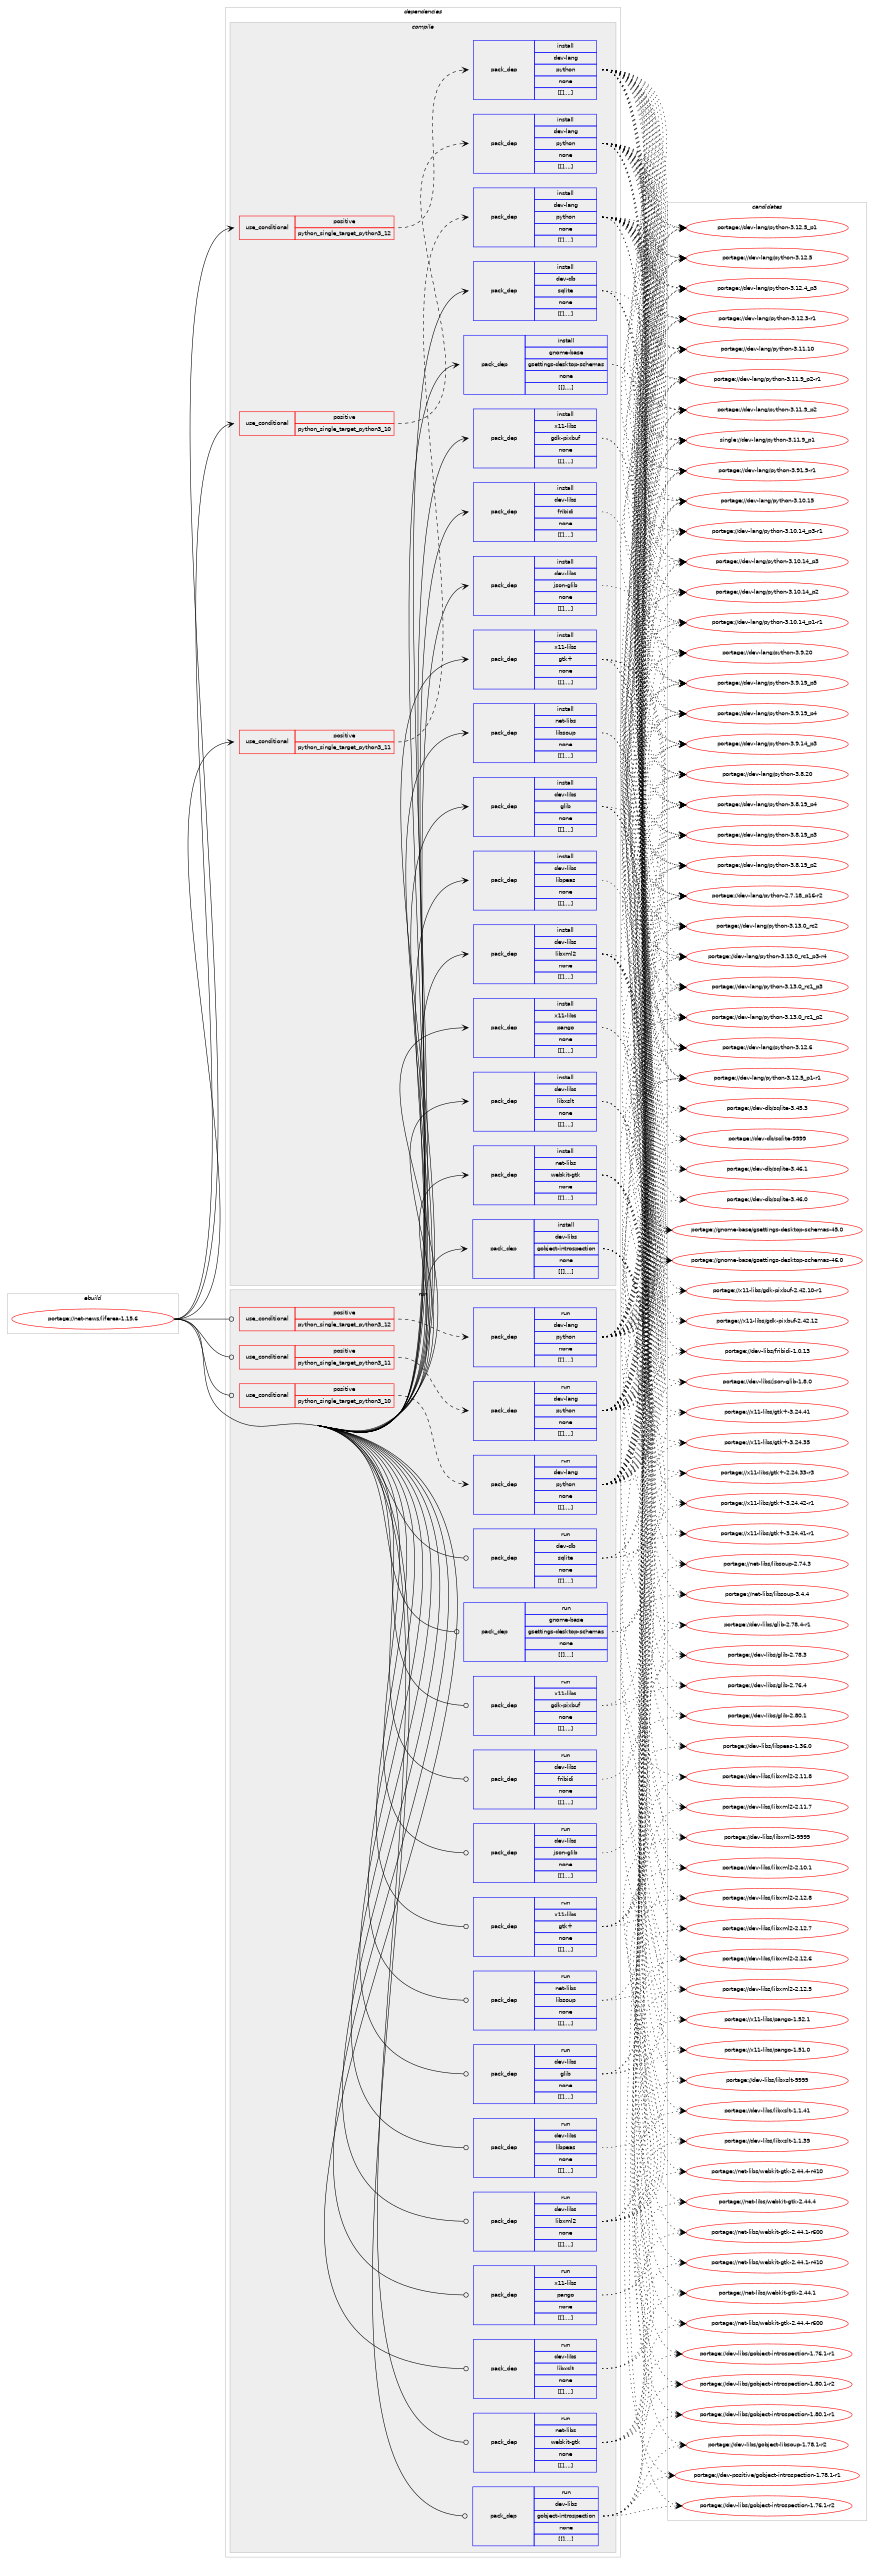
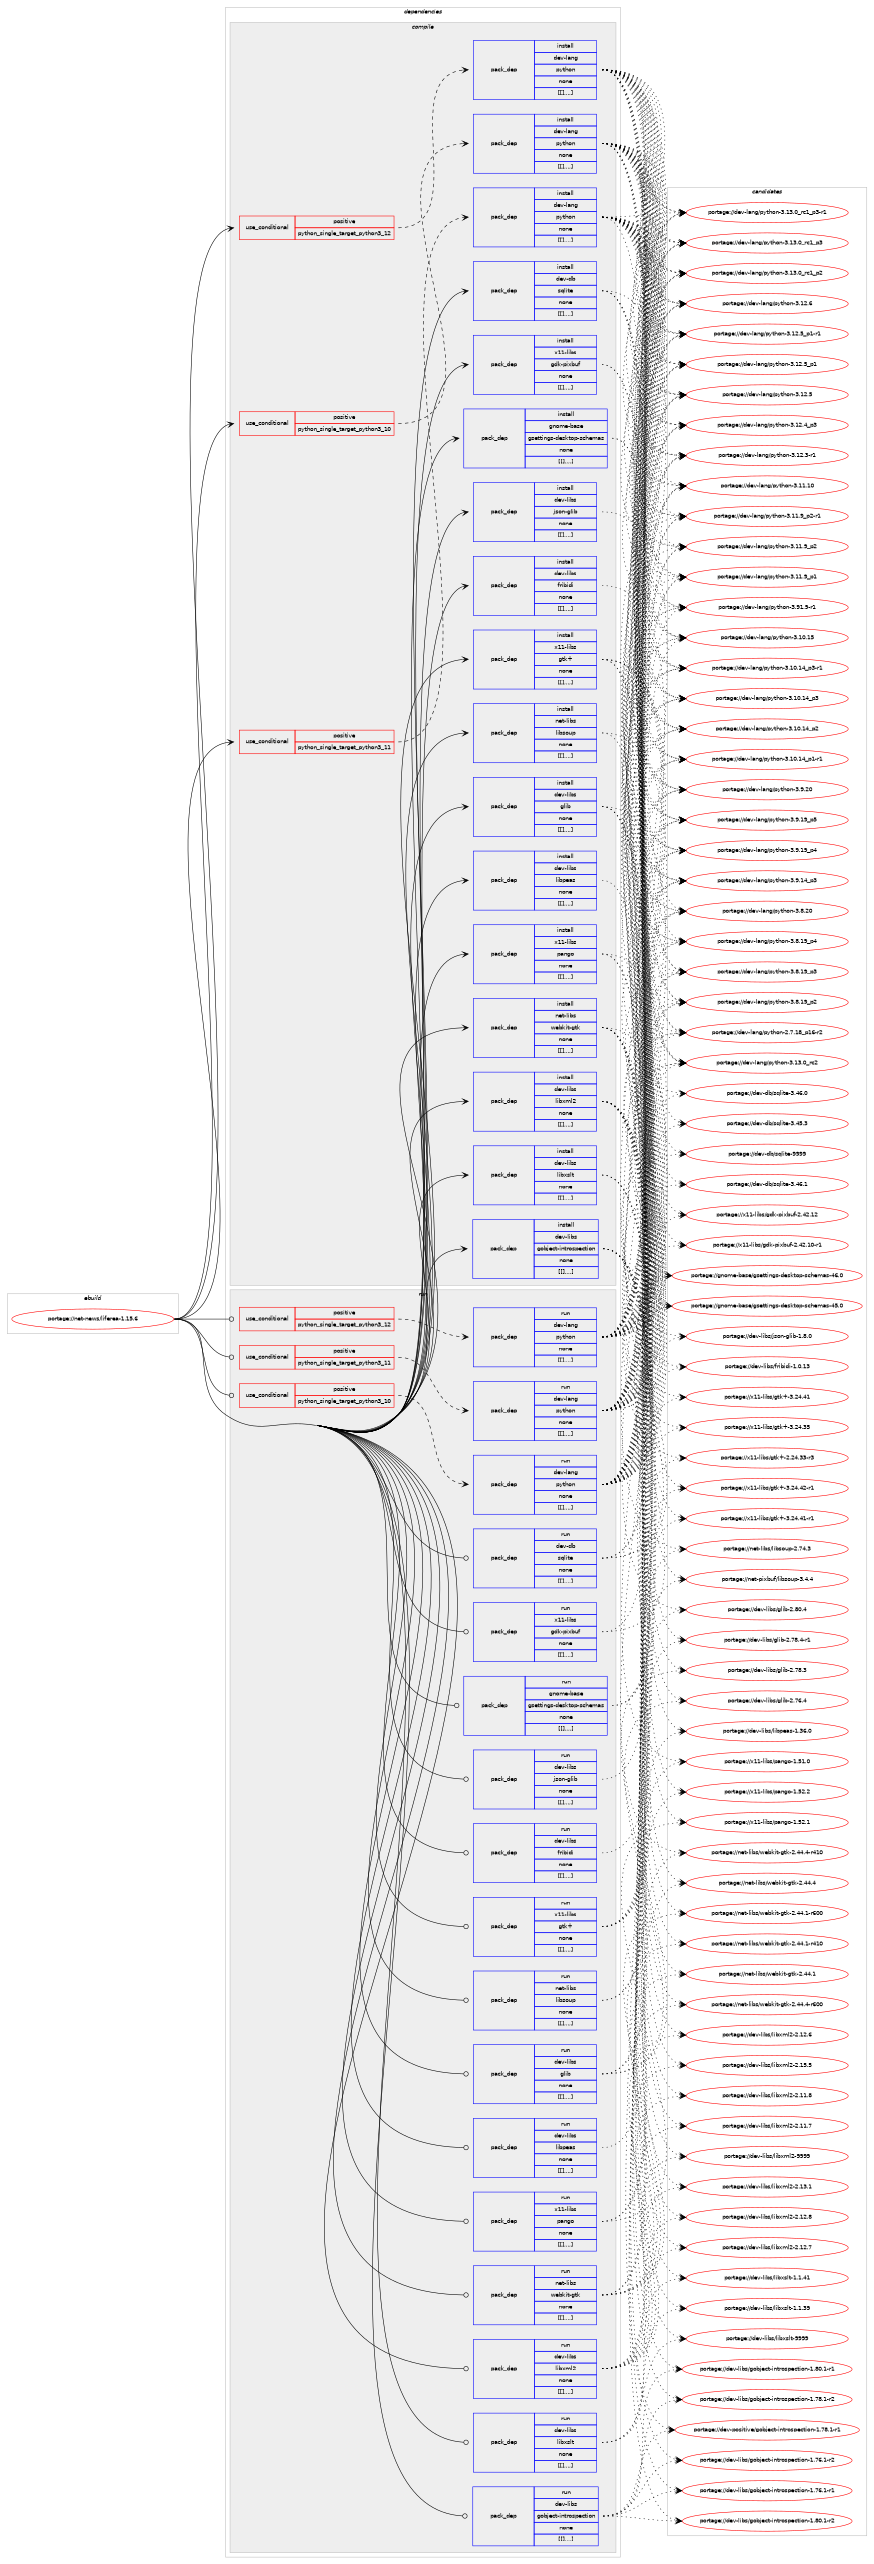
(767, 440) -> (767, 577)
(767, 957) -> (767, 213)
(767, 1595) -> (767, 1580)
(767, 1716) -> (767, 1610)
none -> (767, 1792)
(767, 1868) -> (767, 2187)
(767, 1990) -> (767, 2066)
(767, 2445) -> (767, 2400)
